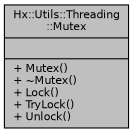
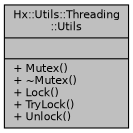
(66, 27) -> (66, 27)
